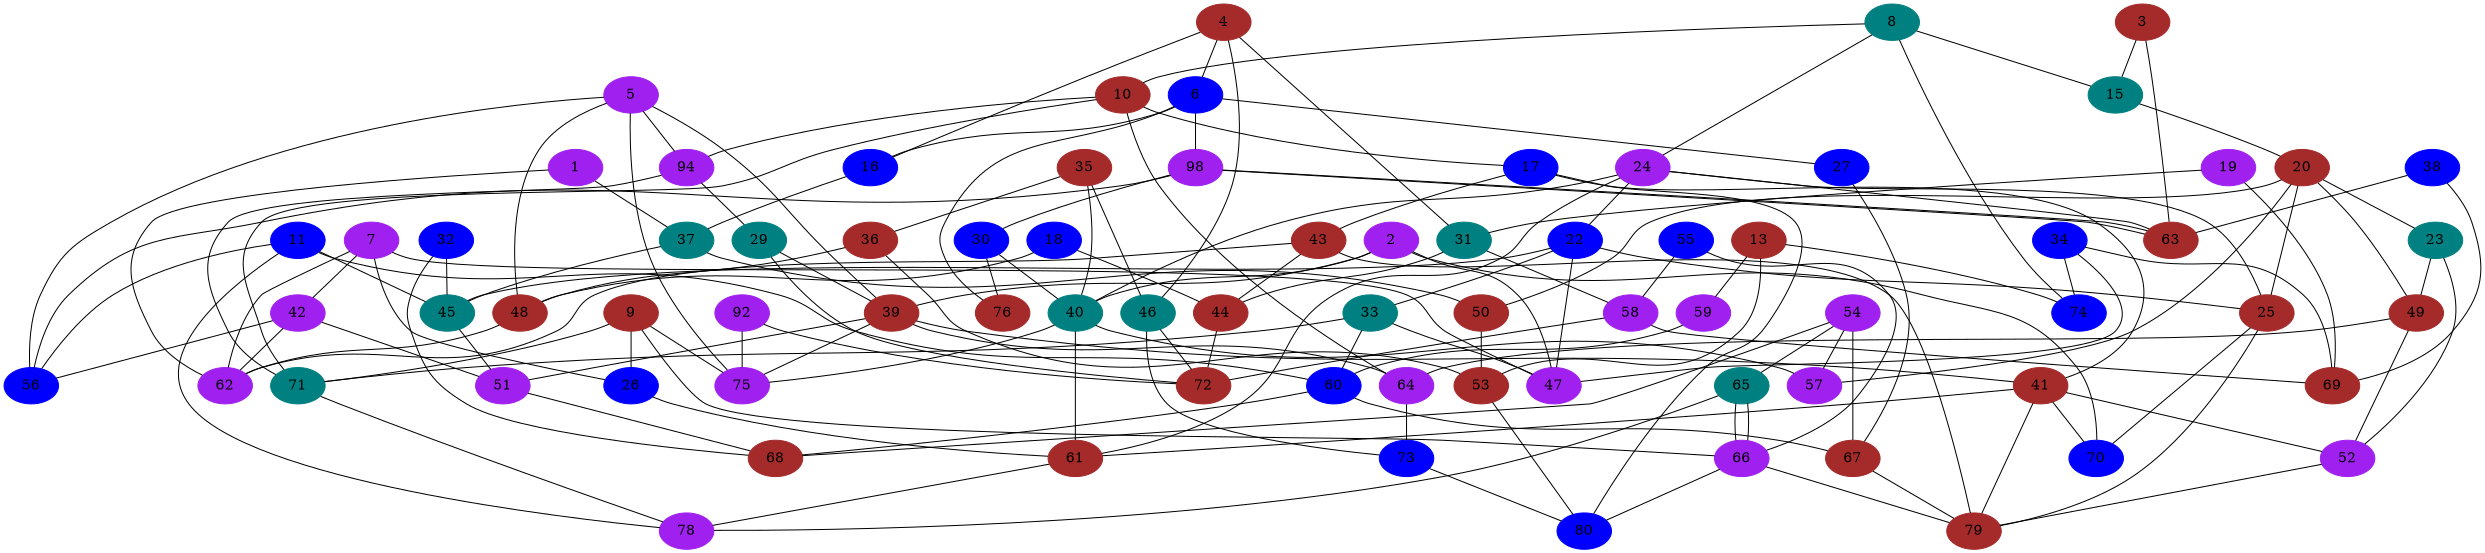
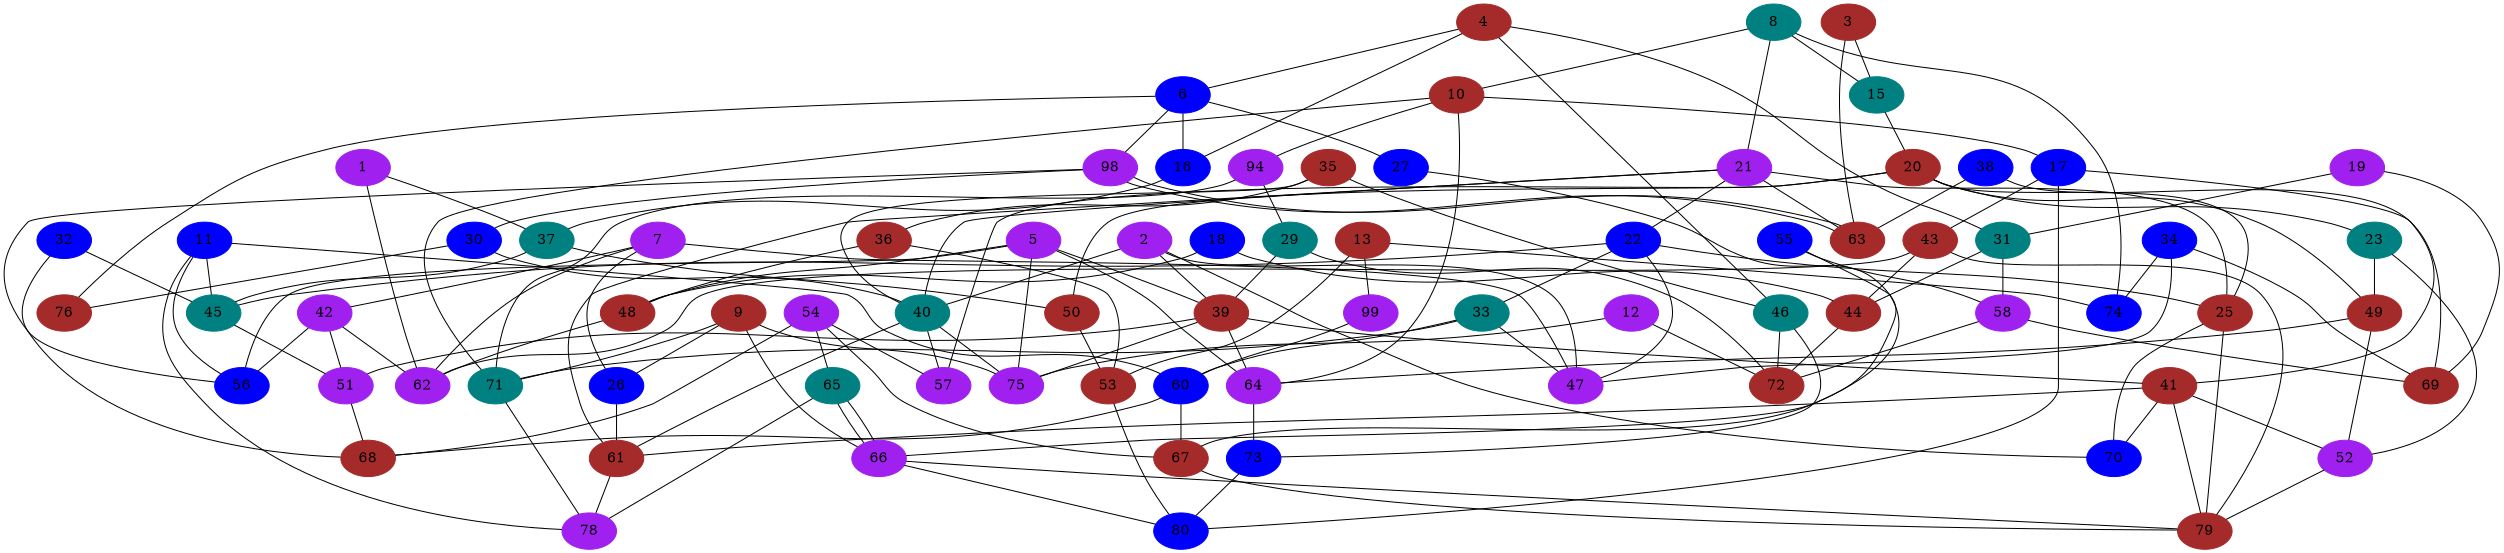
(659, 131) -> (1152, 302)
(1643, 168) -> (1744, 168)
(742, 313) -> (1631, 313)
(1703, 313) -> (1371, 313)
